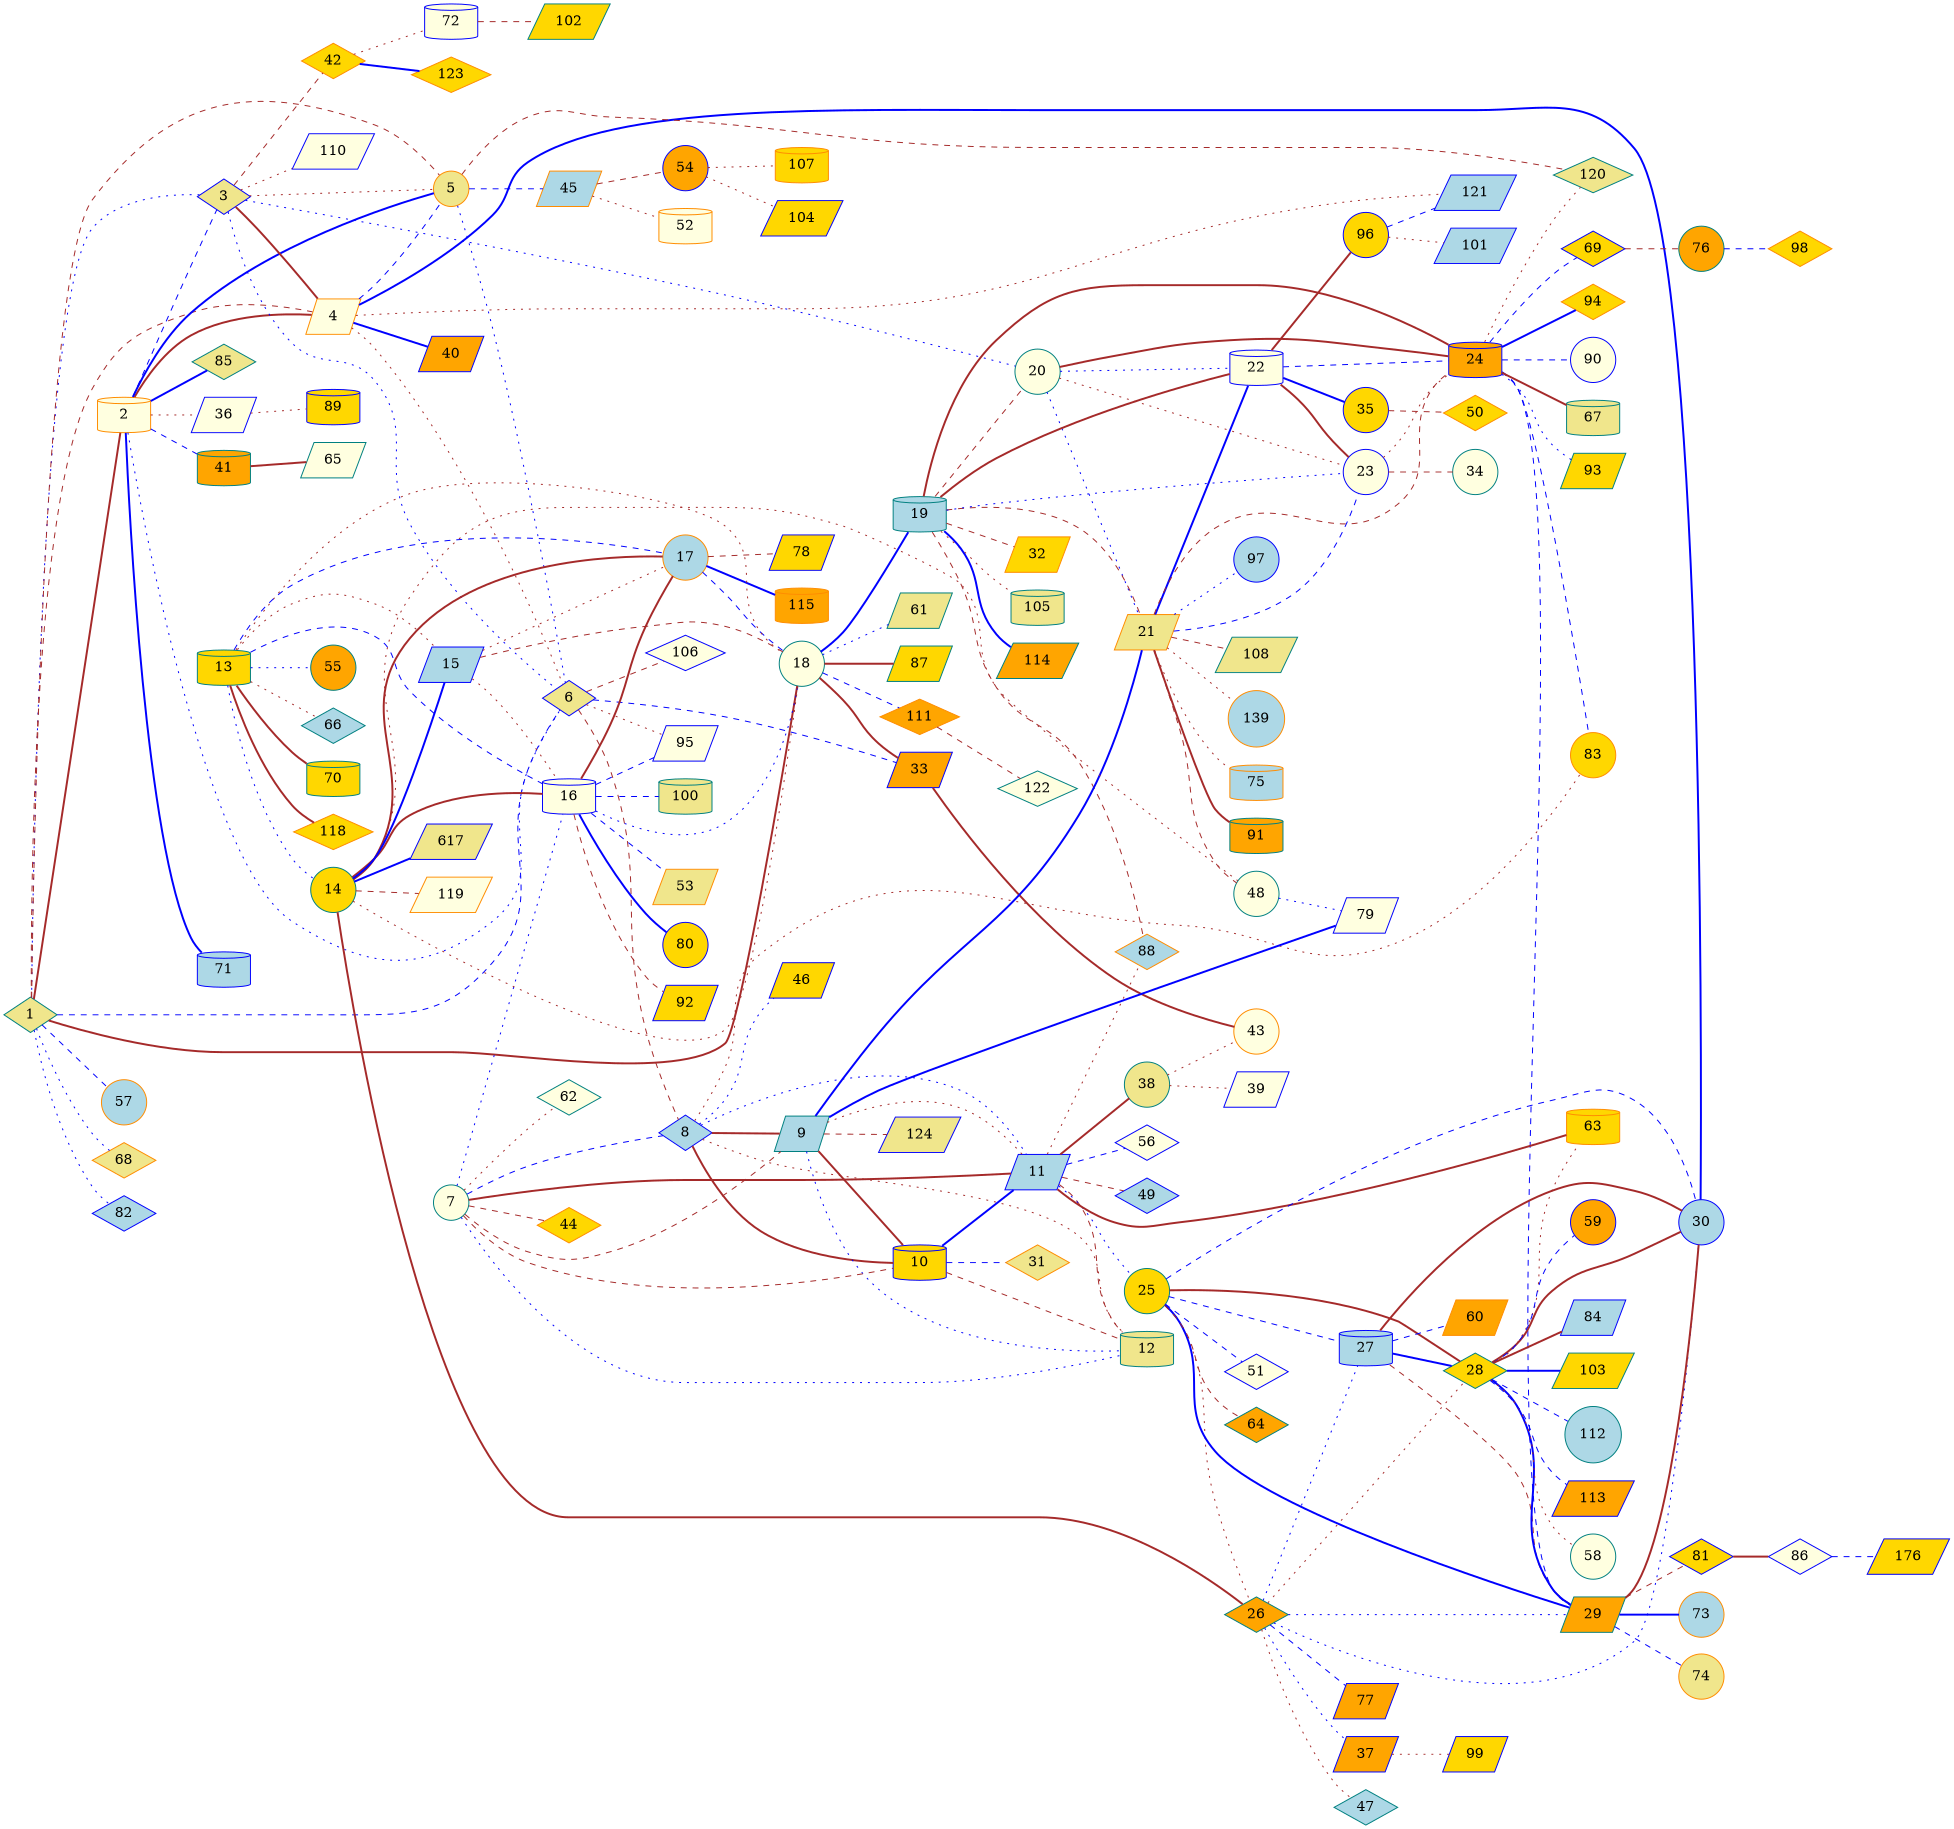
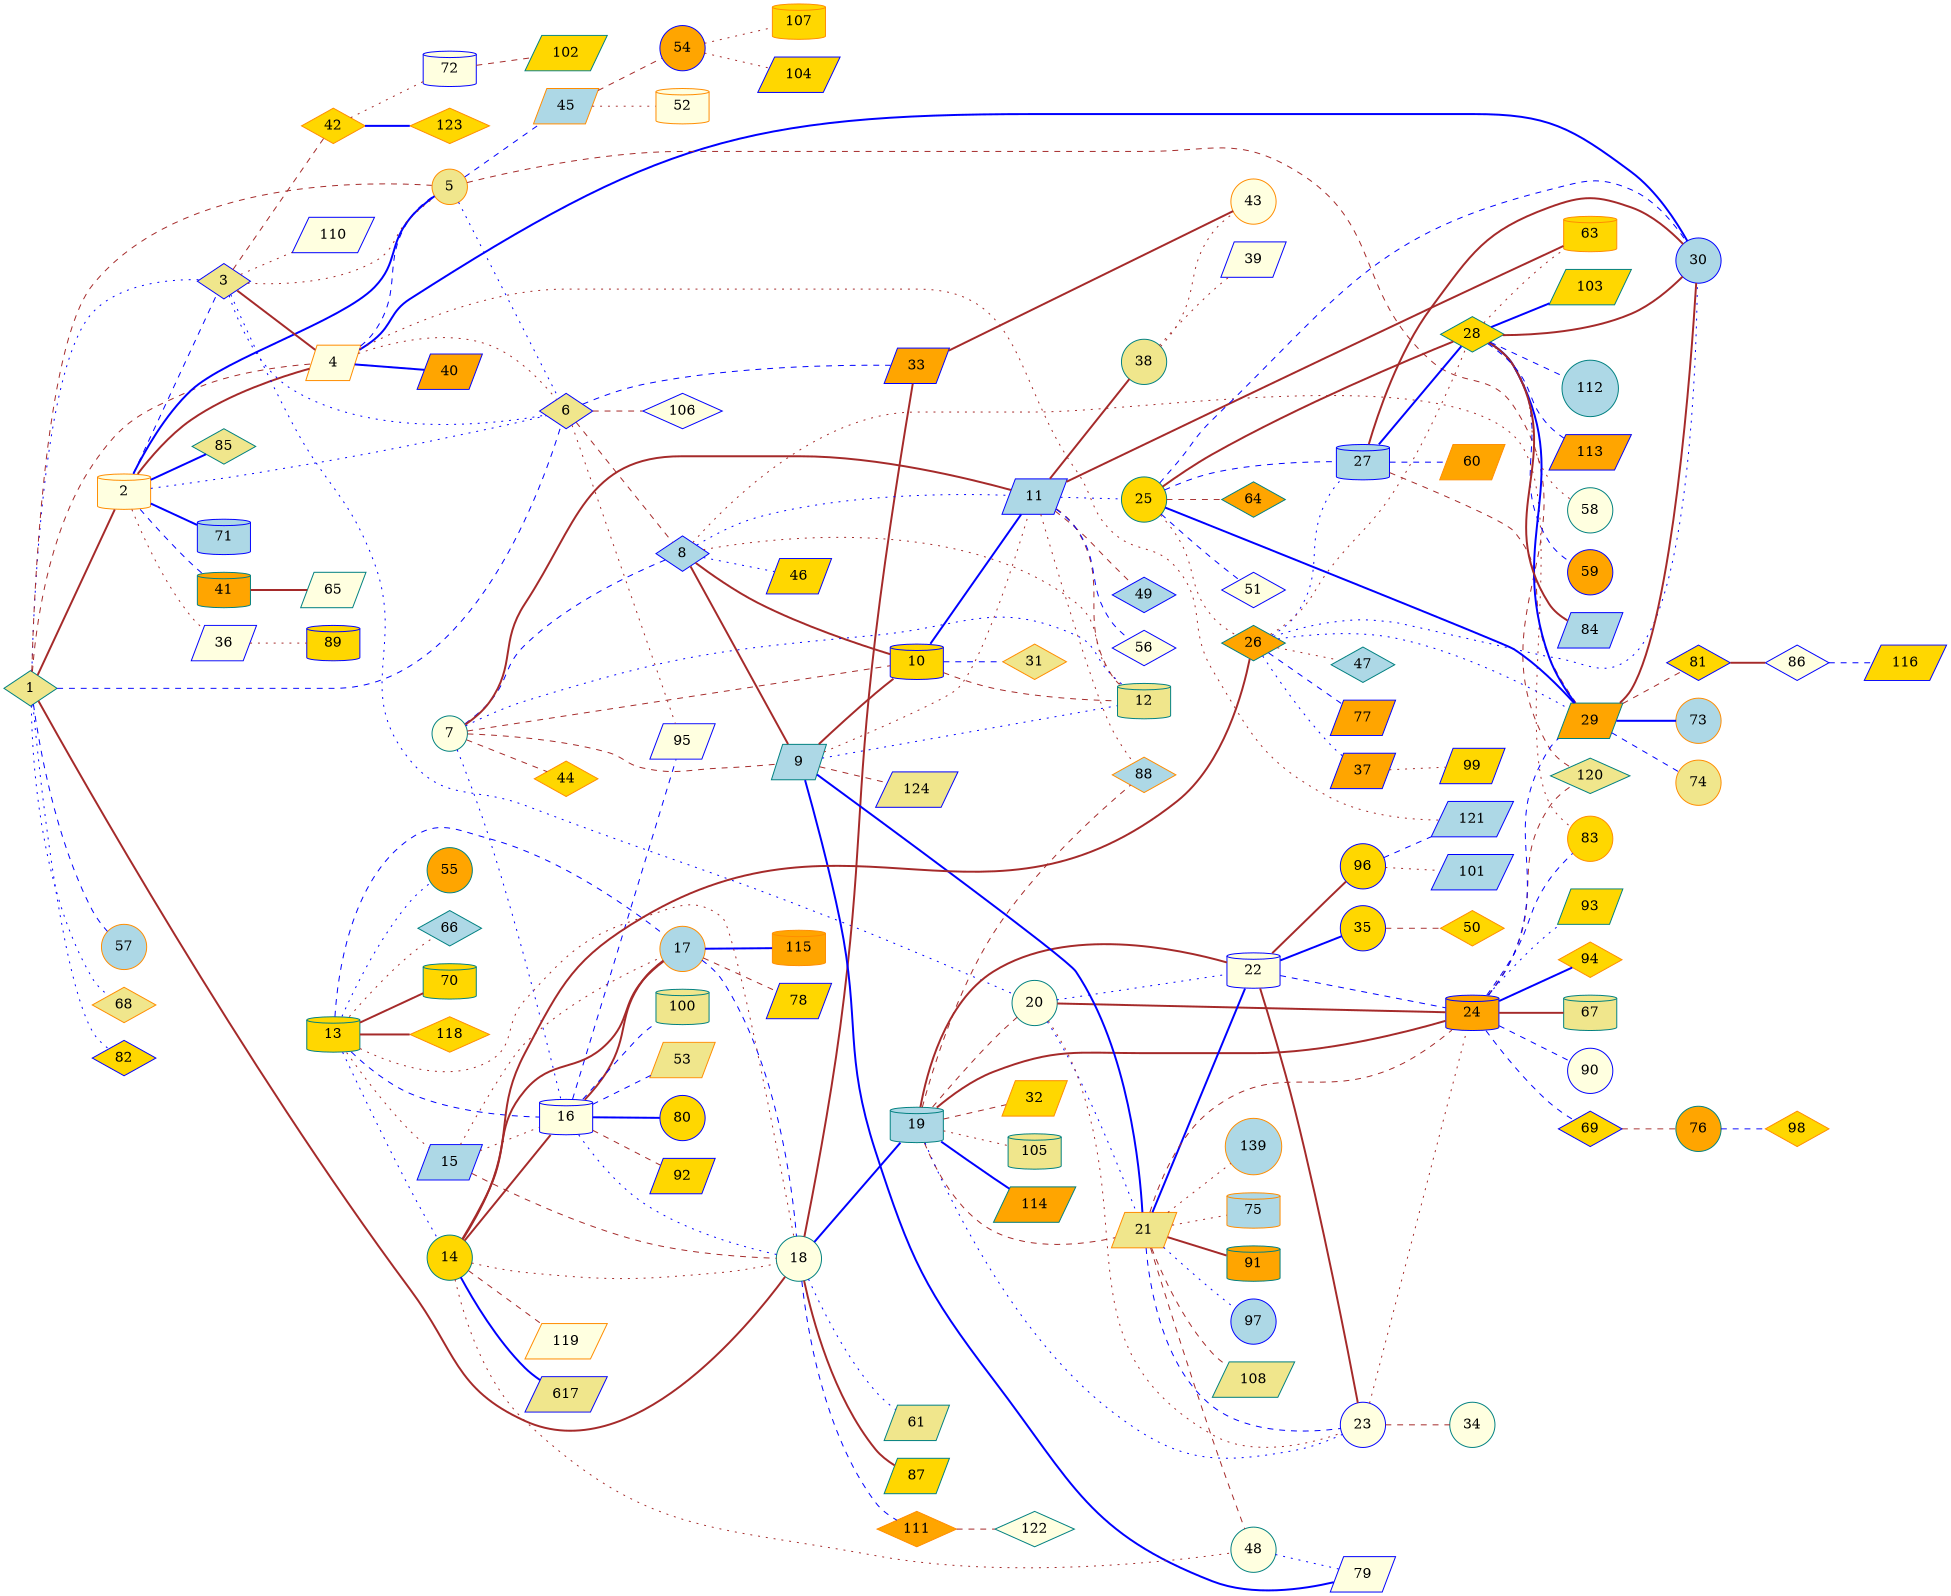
(1527, 261) -> (1533, 842)
(409, 786) -> none
(569, 1097) -> none
(124, 1213) -> (124, 1058)
(1908, 1557) -> (1905, 663)
